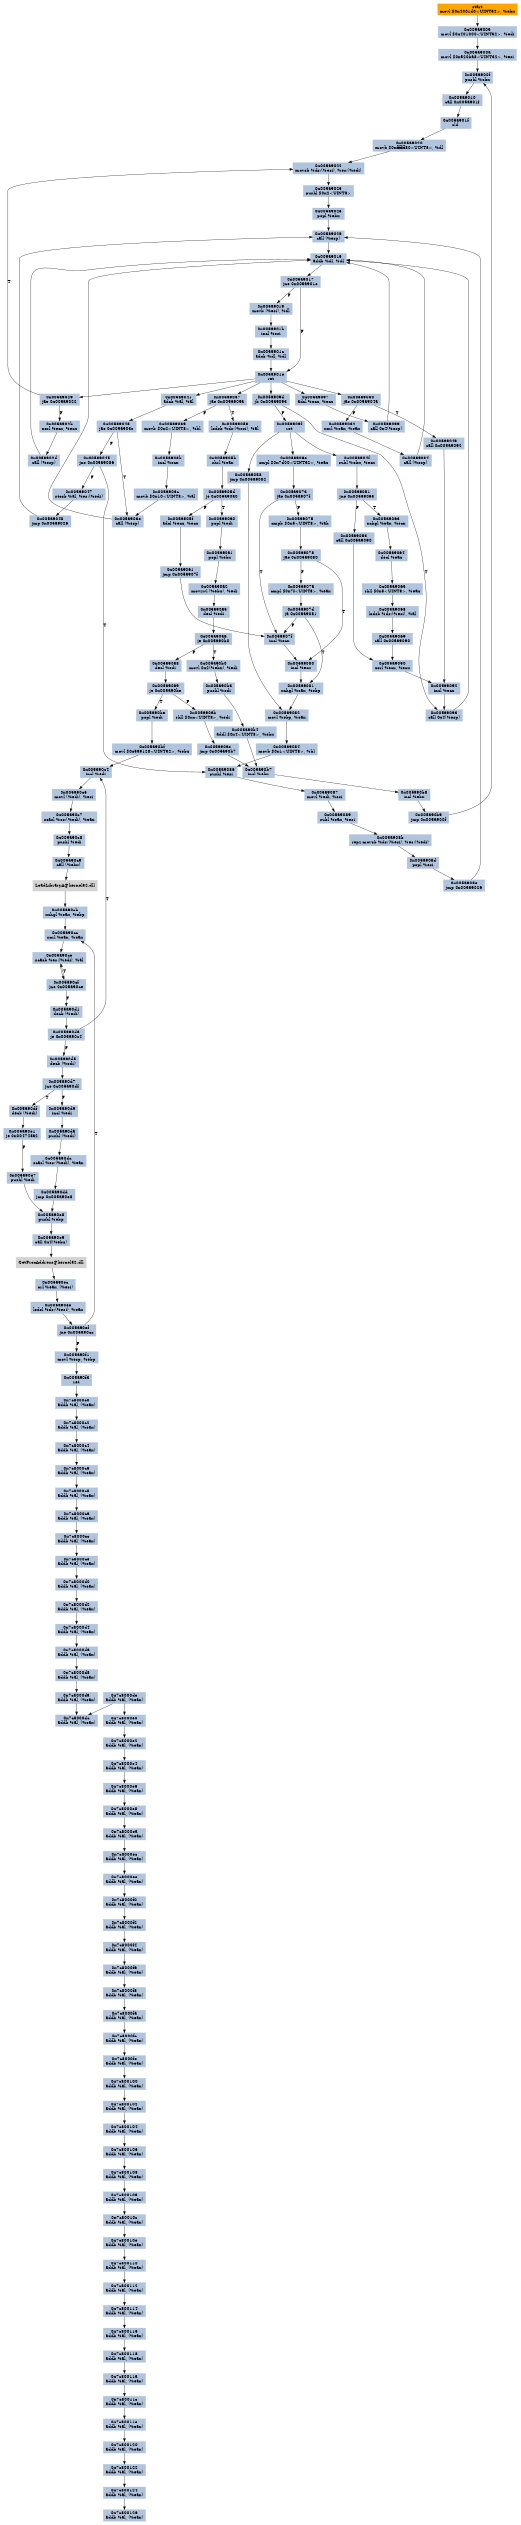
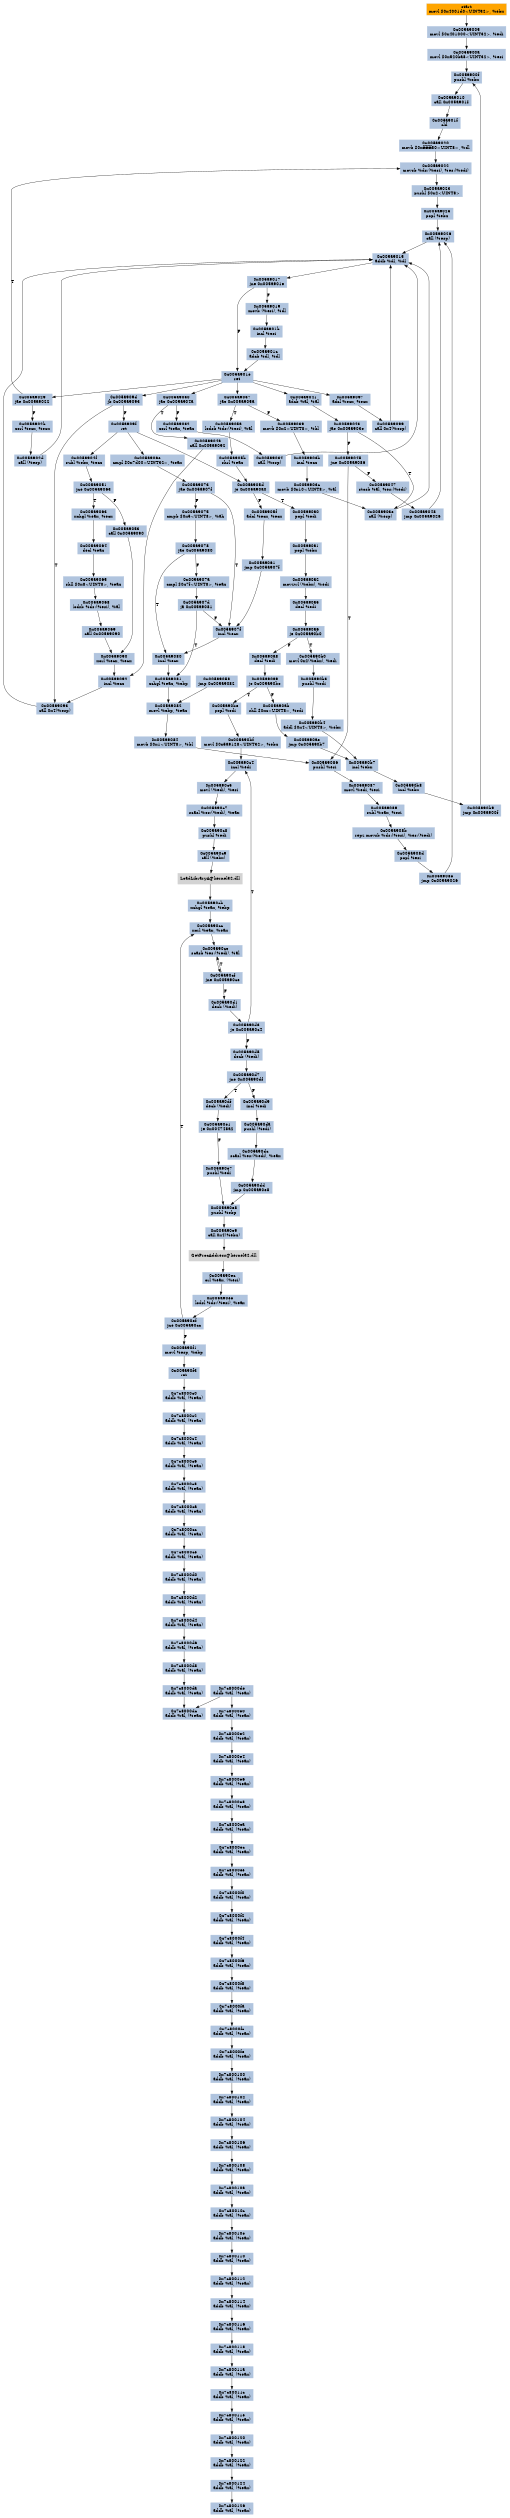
(260, 447) -> (188, 455)
